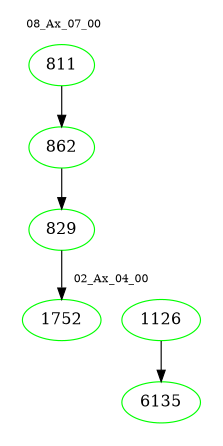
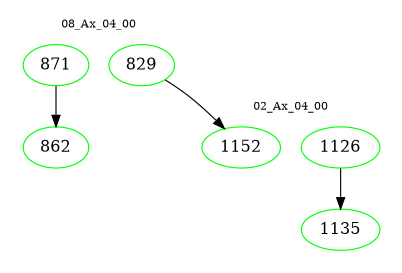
(64, 25) -> (99, 25)
(62, 65) -> (56, 65)
(62, 183) -> none
(62, 320) -> (241, 147)
(161, 402) -> (341, 230)
